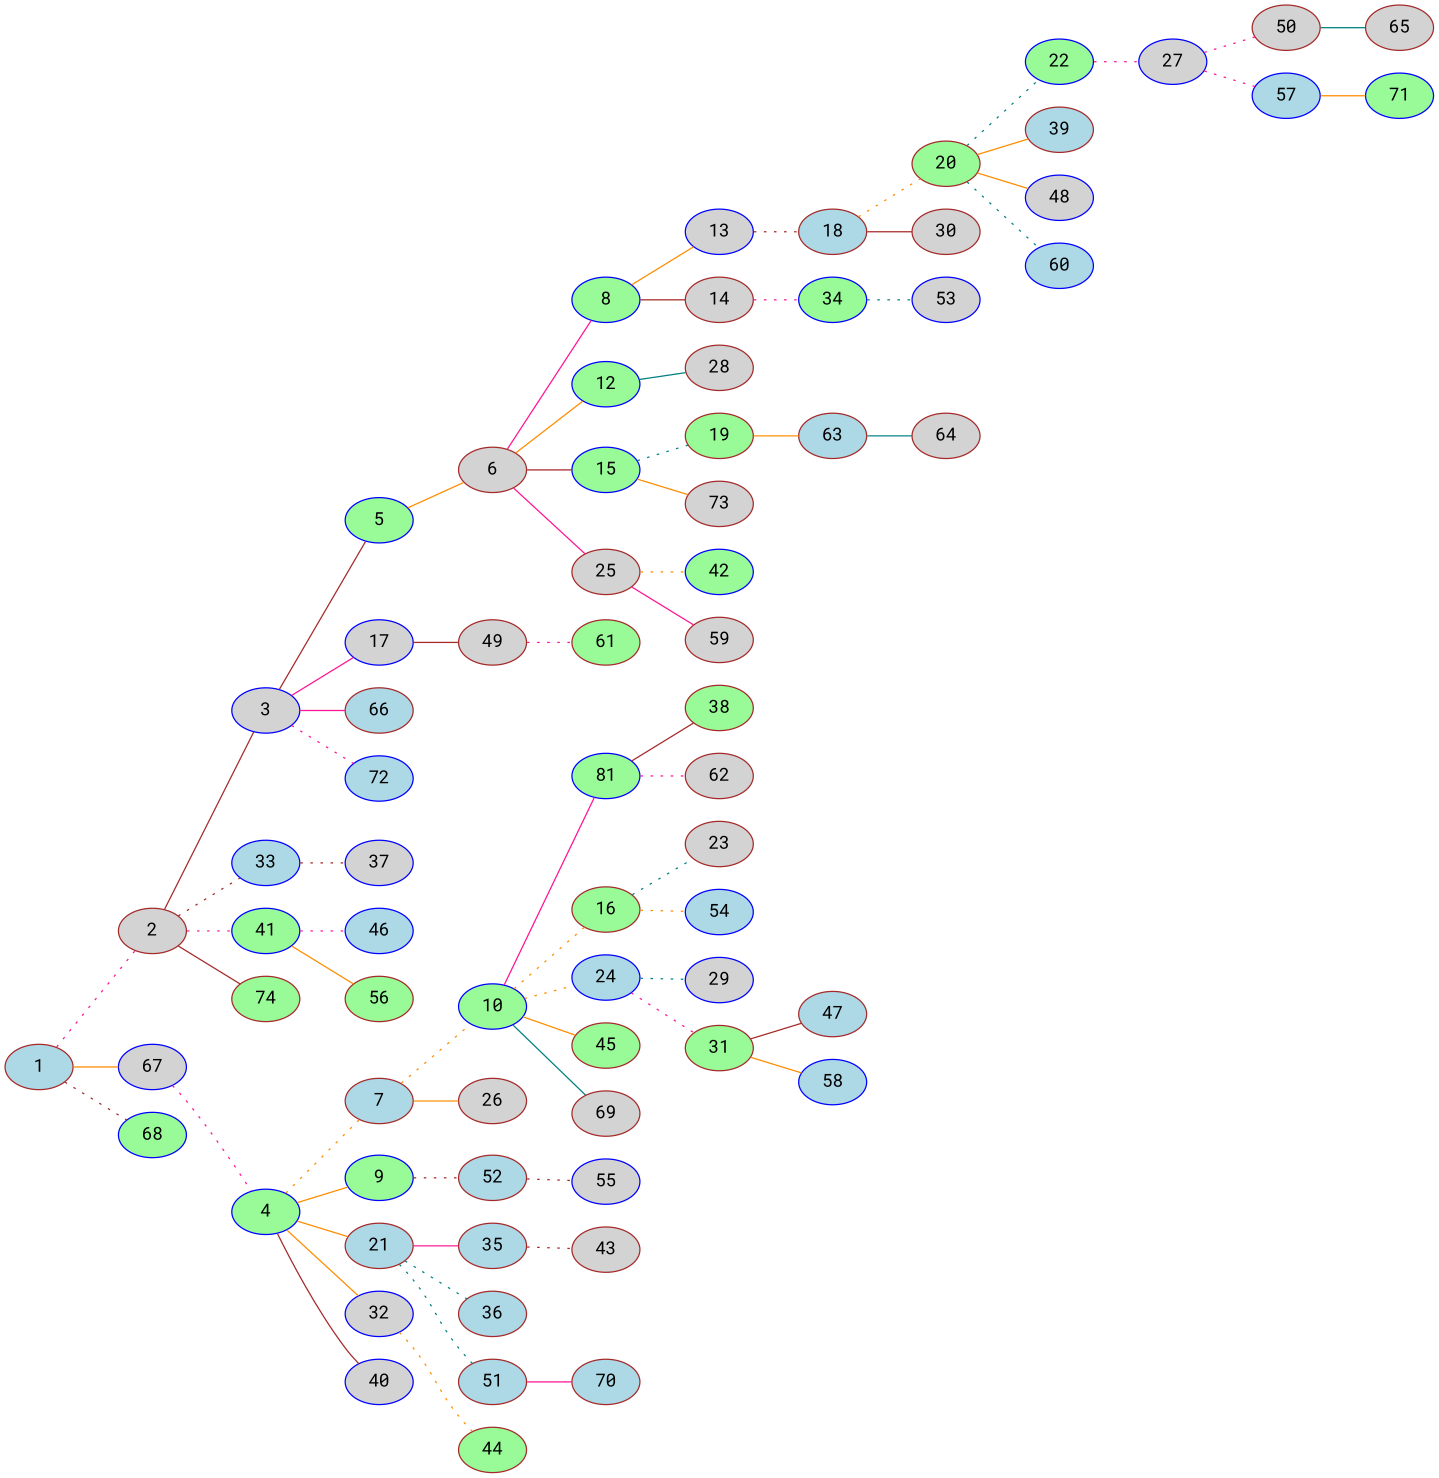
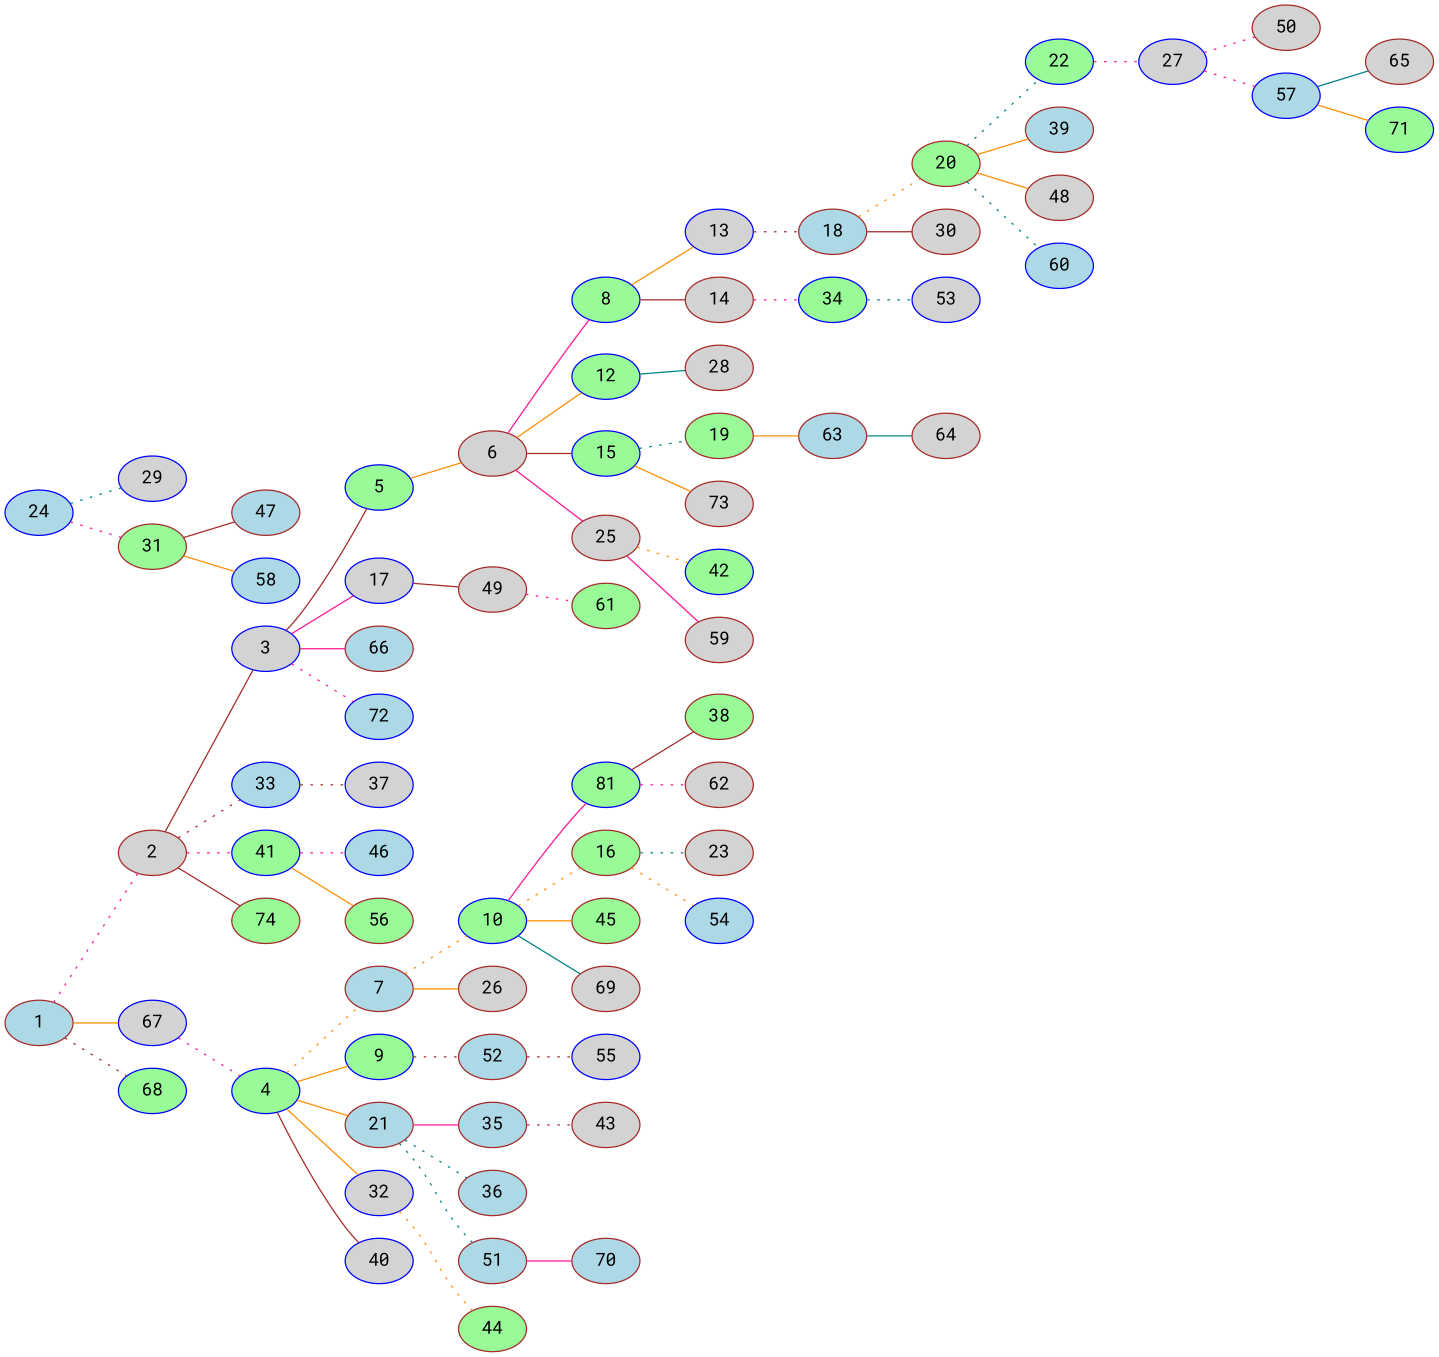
(1343, 28) -> (1343, 79)
(1059, 198) -> (1059, 198)
(549, 992) -> none
